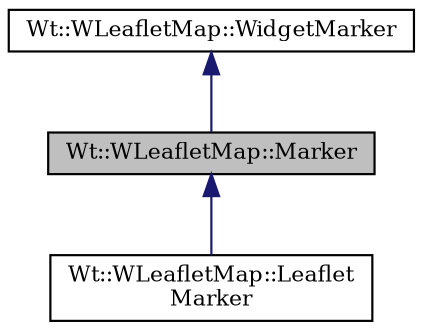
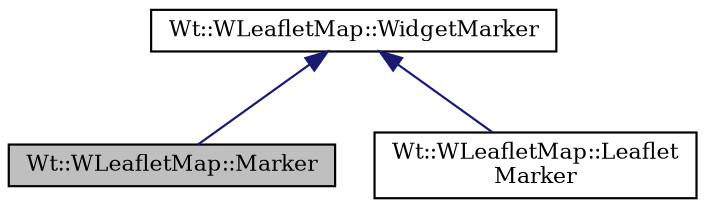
(211, 226) -> (445, 99)
